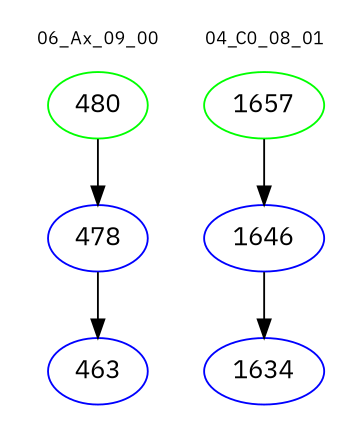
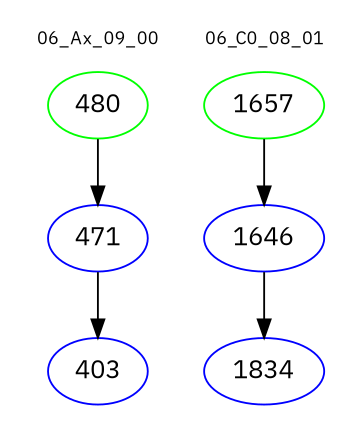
(265, 40) -> (265, 40)
(98, 238) -> (98, 238)
(98, 371) -> (98, 371)
(264, 371) -> (264, 371)
